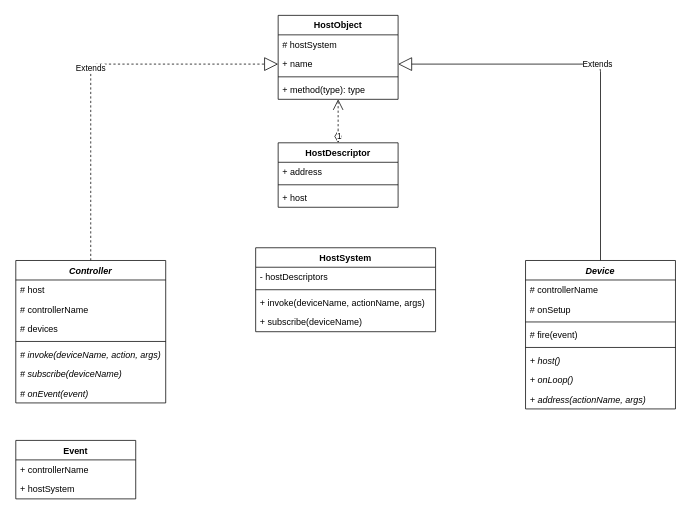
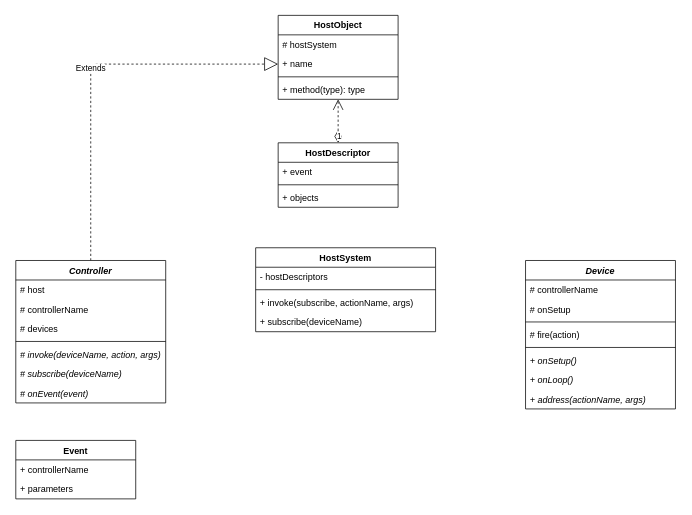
(600, 70) -> none
(304, 173) -> (298, 173)
(296, 198) -> (304, 198)
(346, 303) -> (343, 303)
(560, 335) -> (561, 335)
(548, 361) -> (556, 361)
(49, 490) -> (49, 490)
